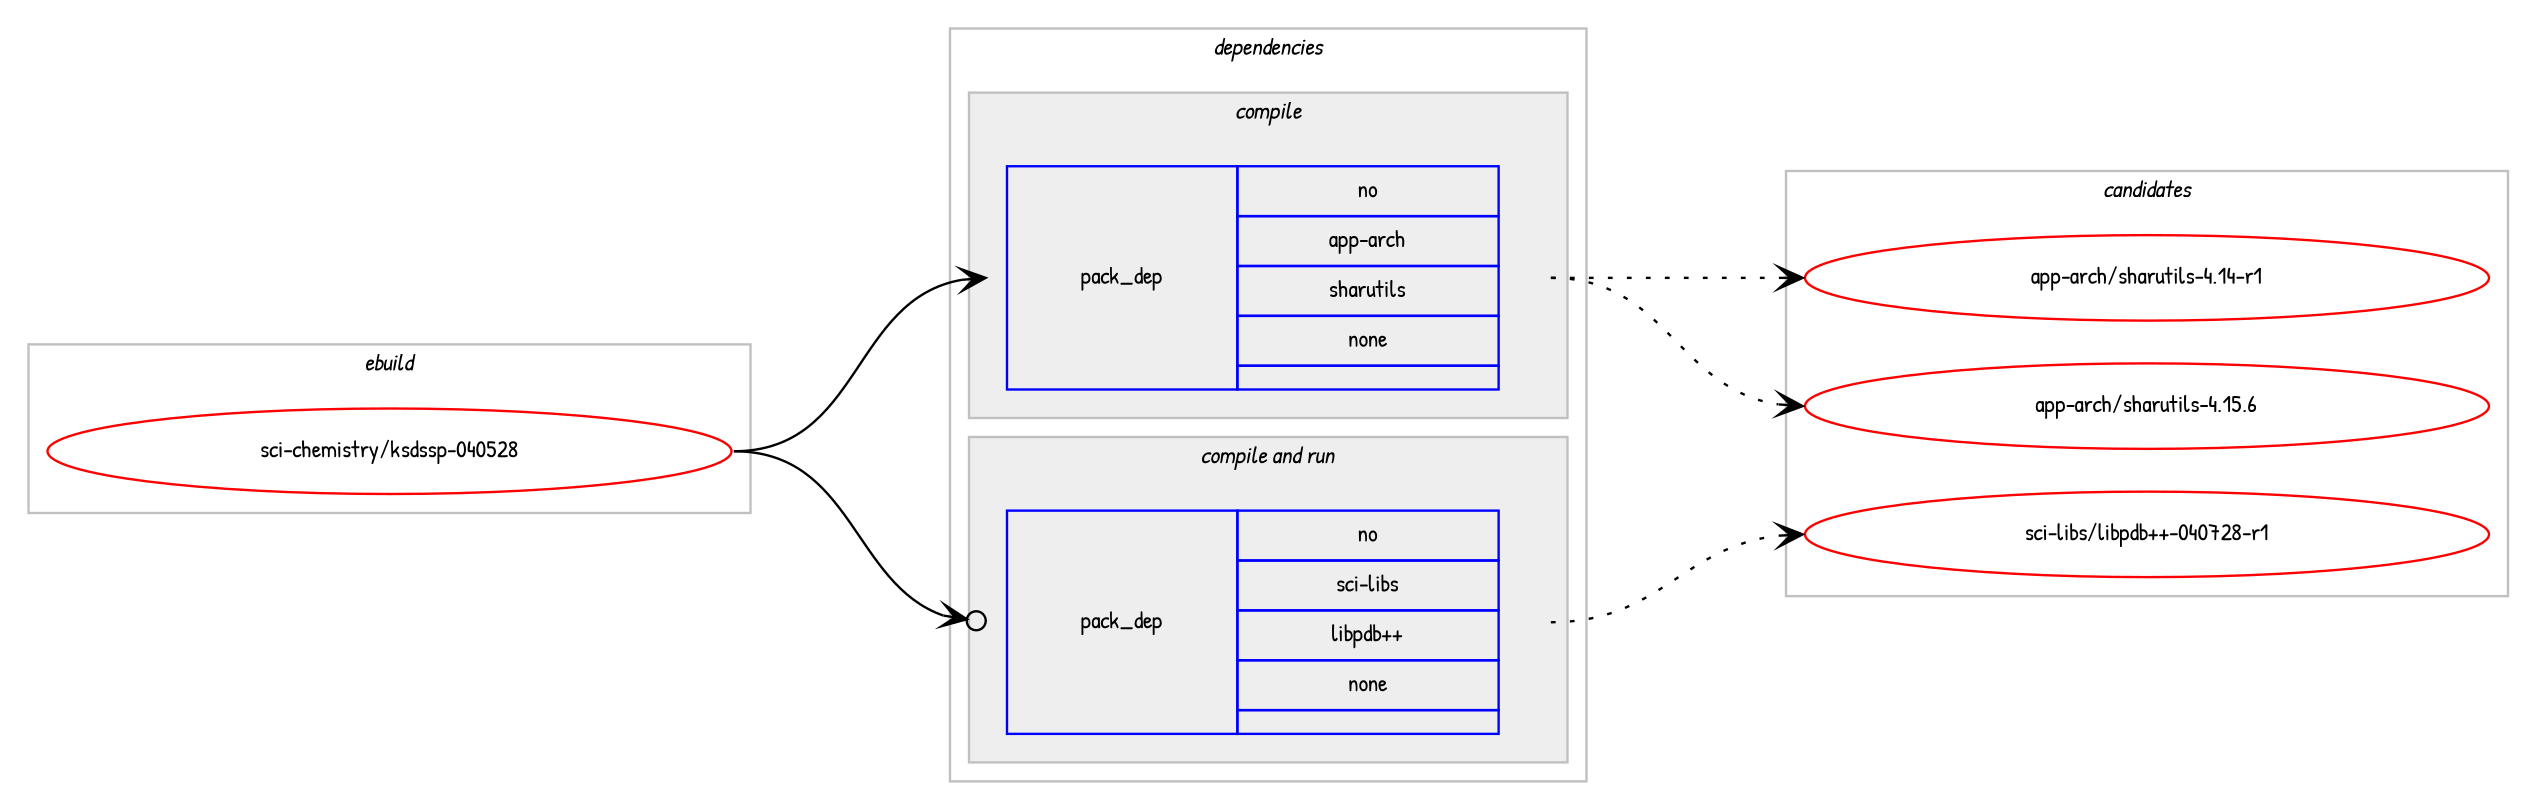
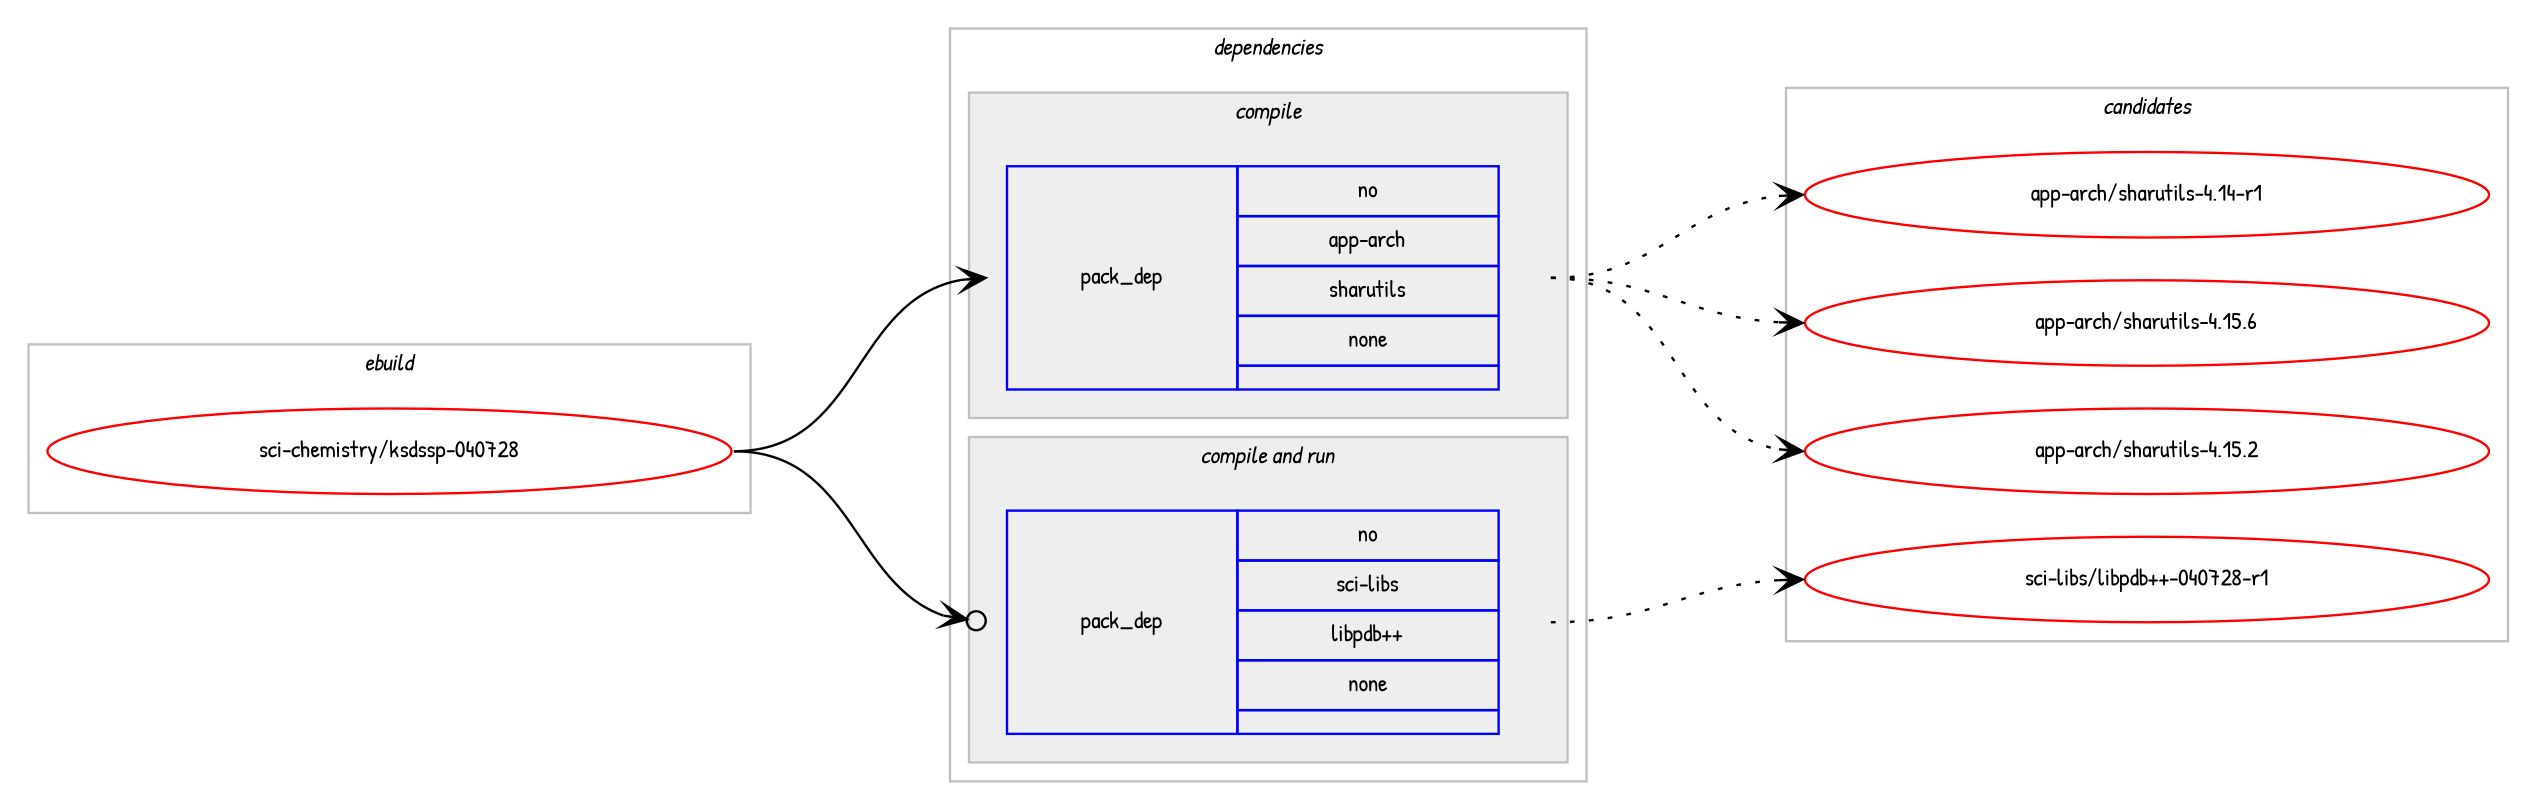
(390, 451) -> (390, 451)
none -> (2147, 451)
